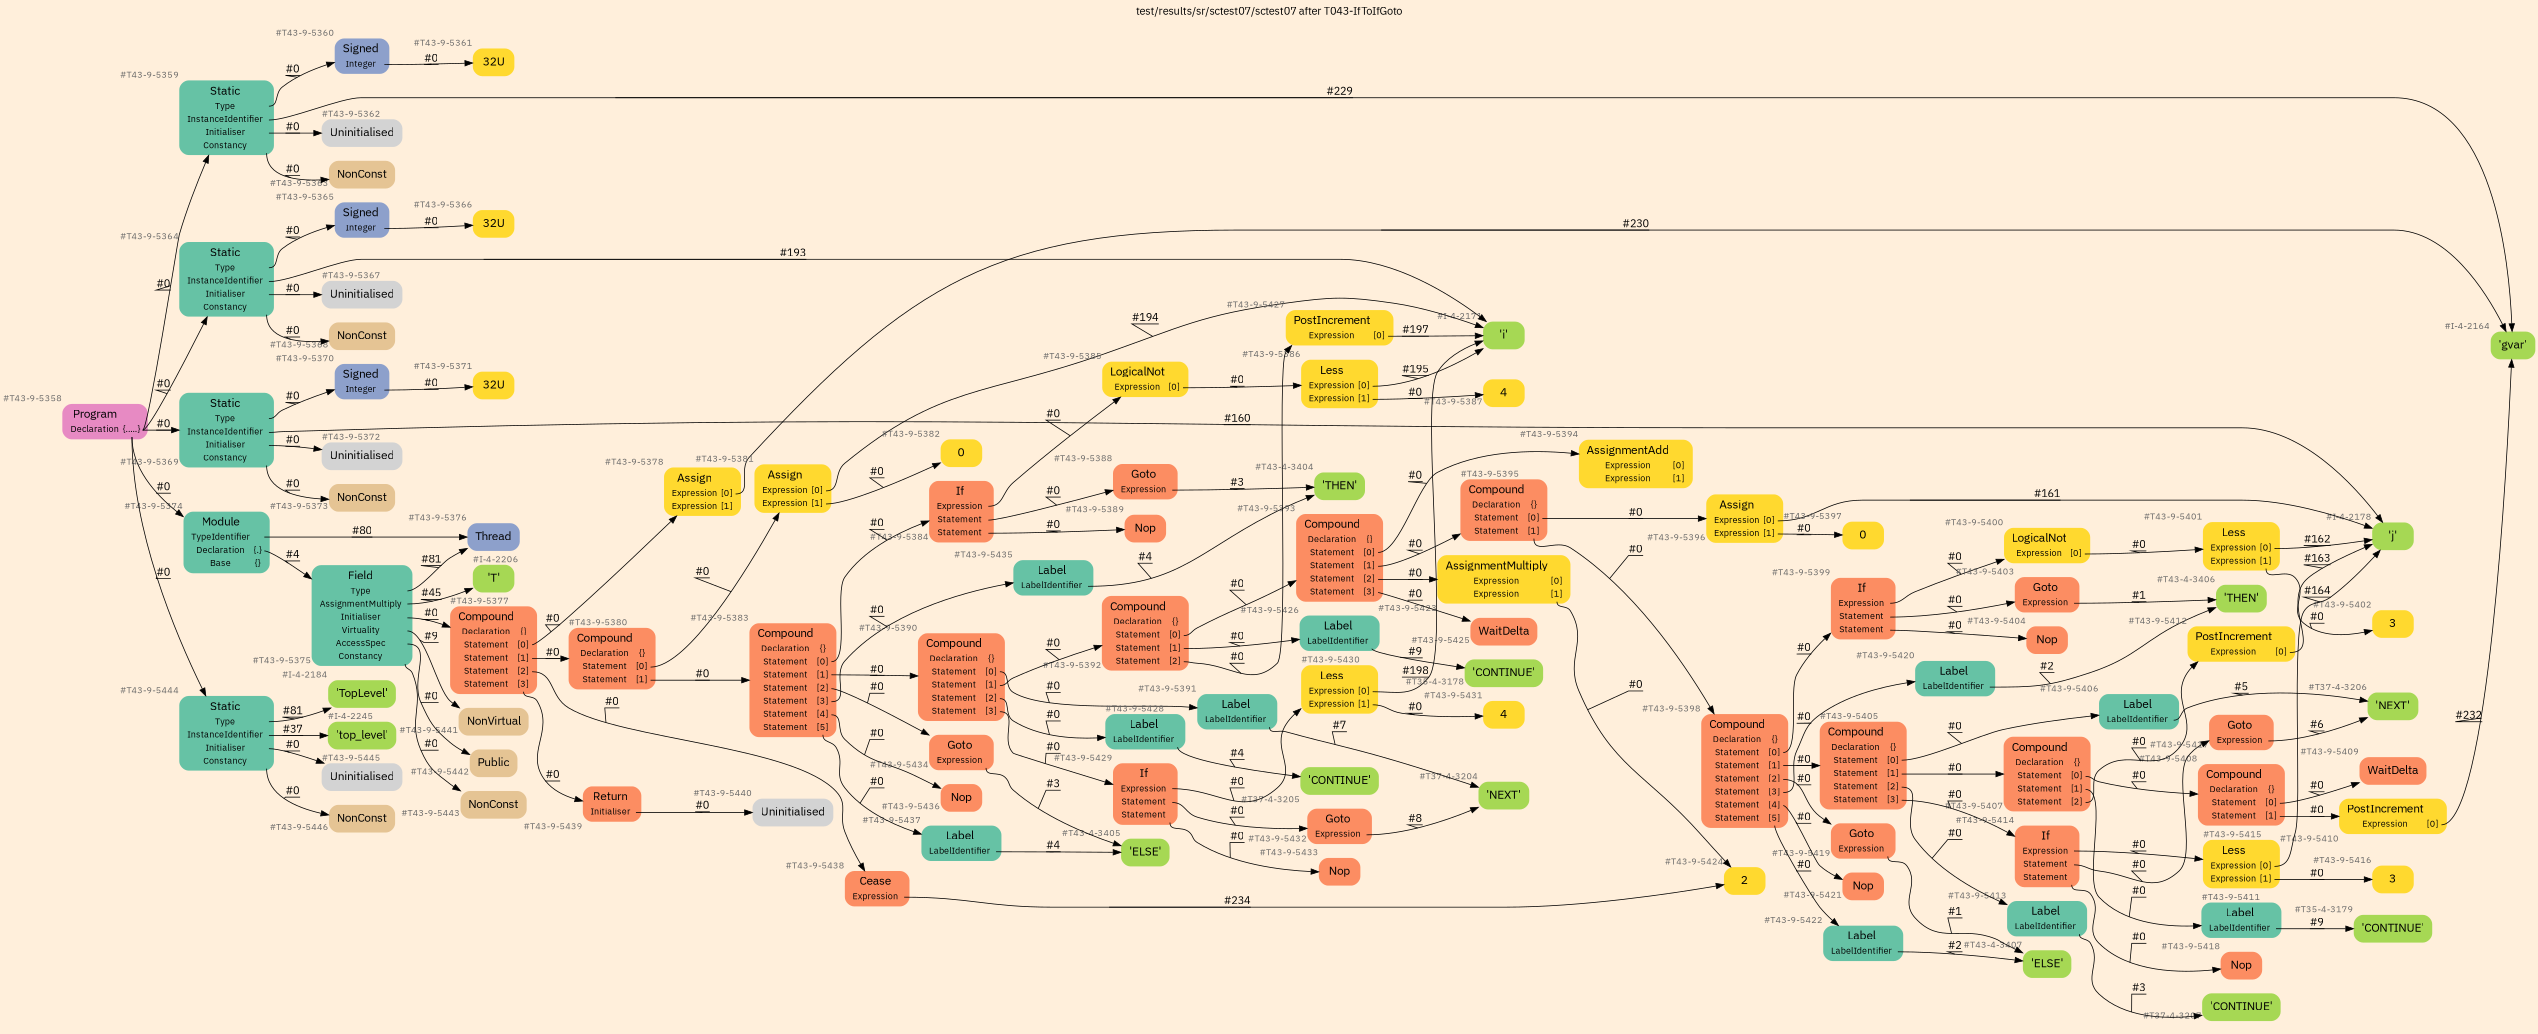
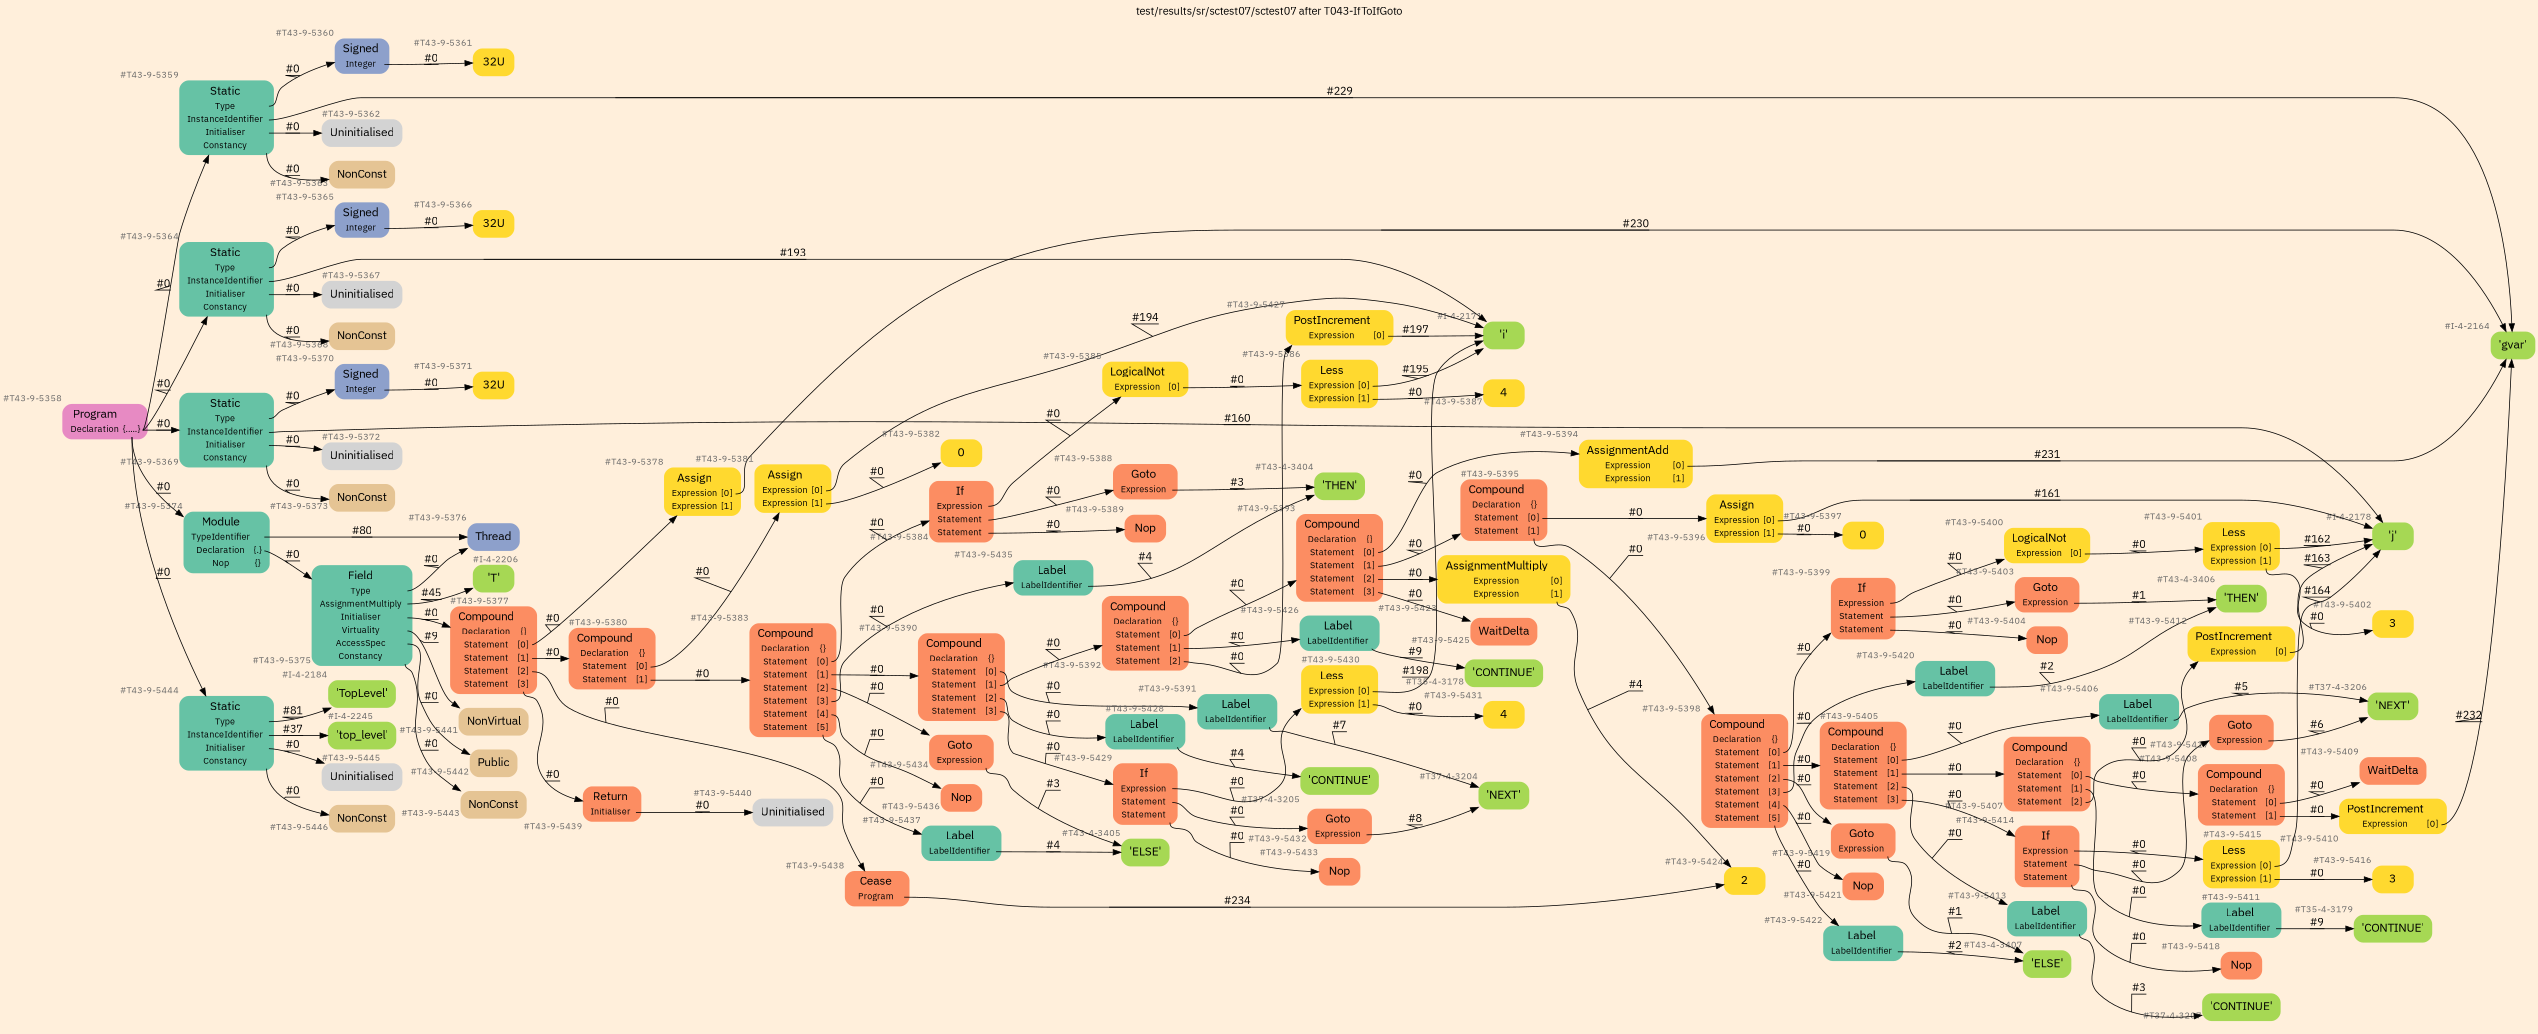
none -> (2116, 461)
(293, 555) -> (293, 555)
(431, 560) -> (431, 560)
(221, 563) -> (221, 563)
(1636, 685) -> (1636, 685)
(876, 896) -> (876, 896)
